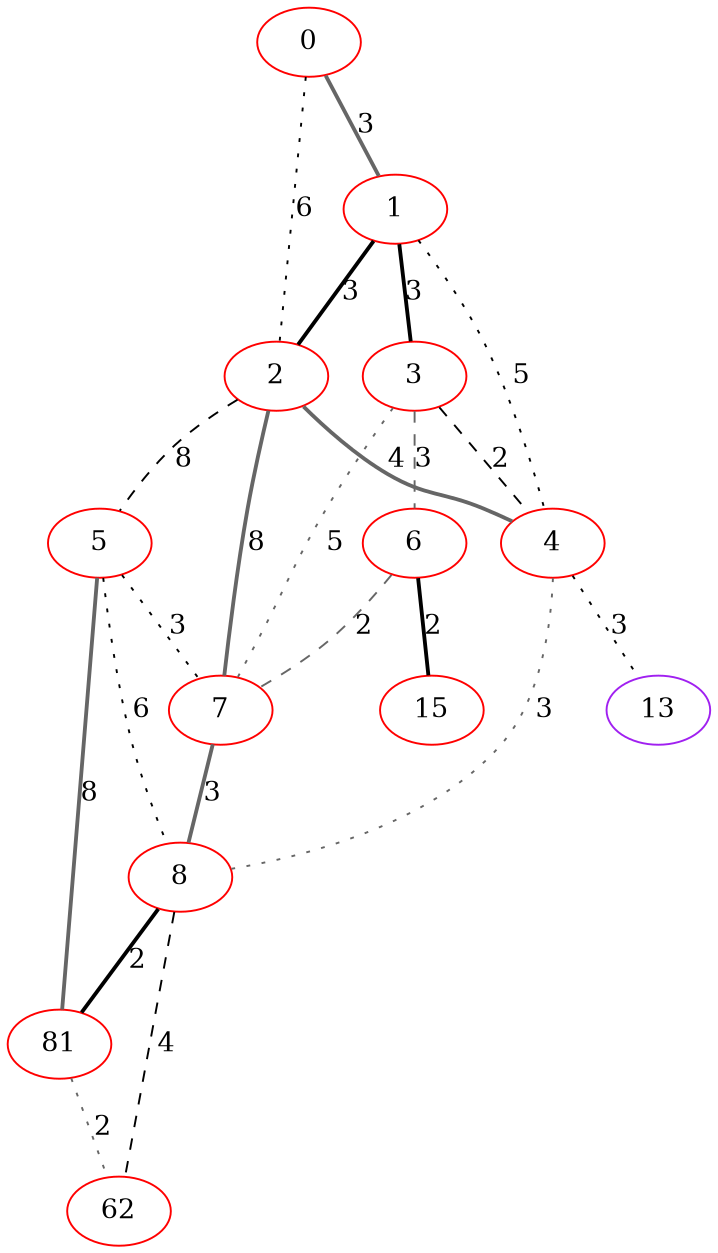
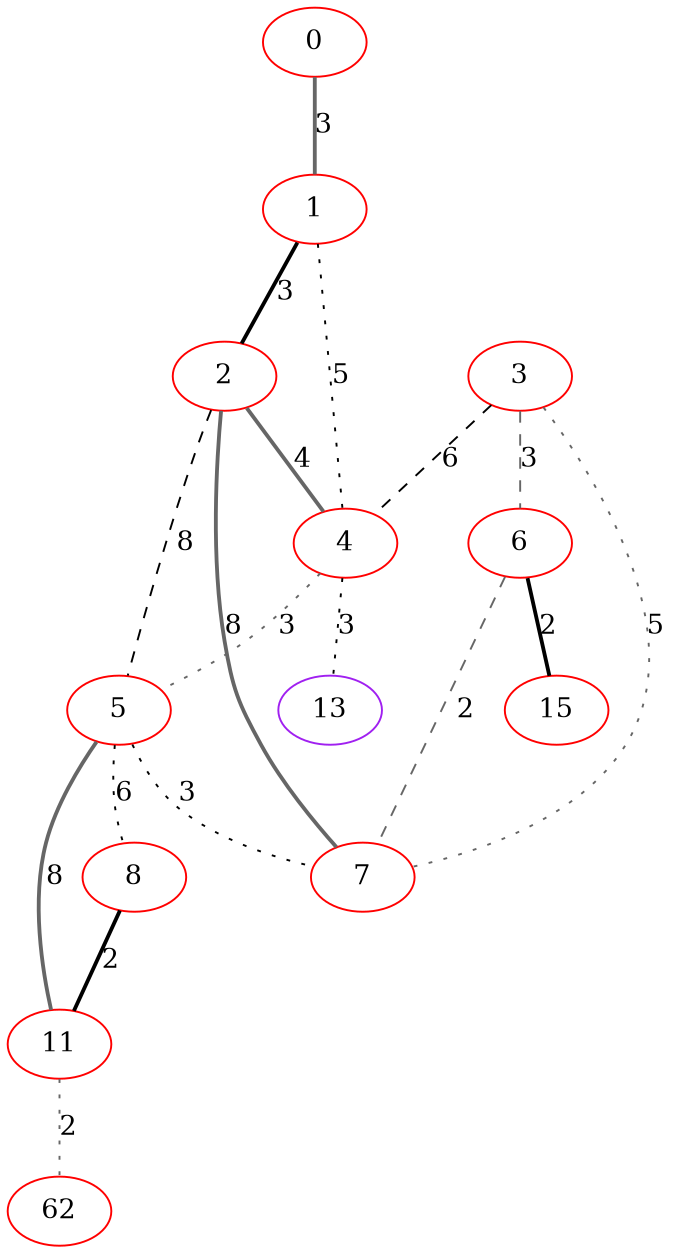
(293, 209) -> none
(405, 293) -> none
(501, 460) -> (451, 460)
(454, 786) -> (247, 640)
(201, 793) -> none
(60, 1044) -> (60, 1044)
(150, 1044) -> none
